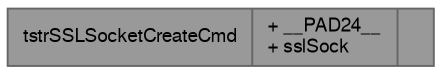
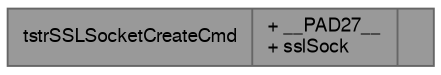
(325, 26) -> (325, 26)
